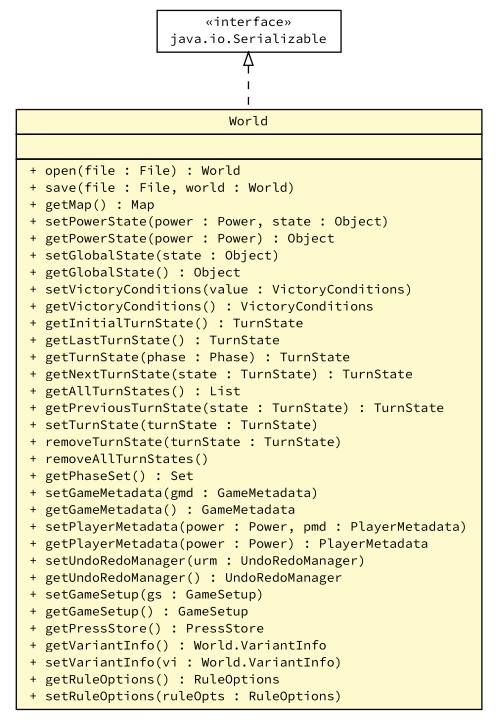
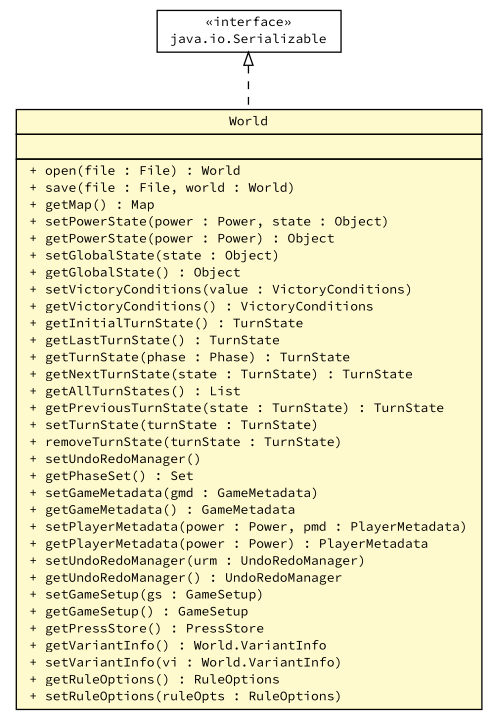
(120, 459) -> (116, 459)
